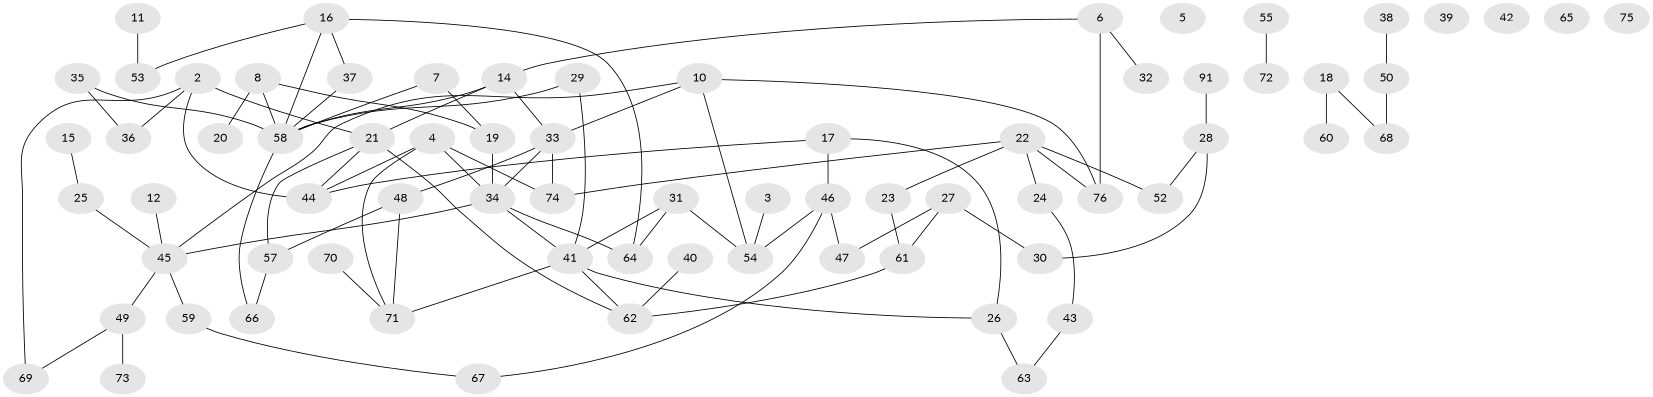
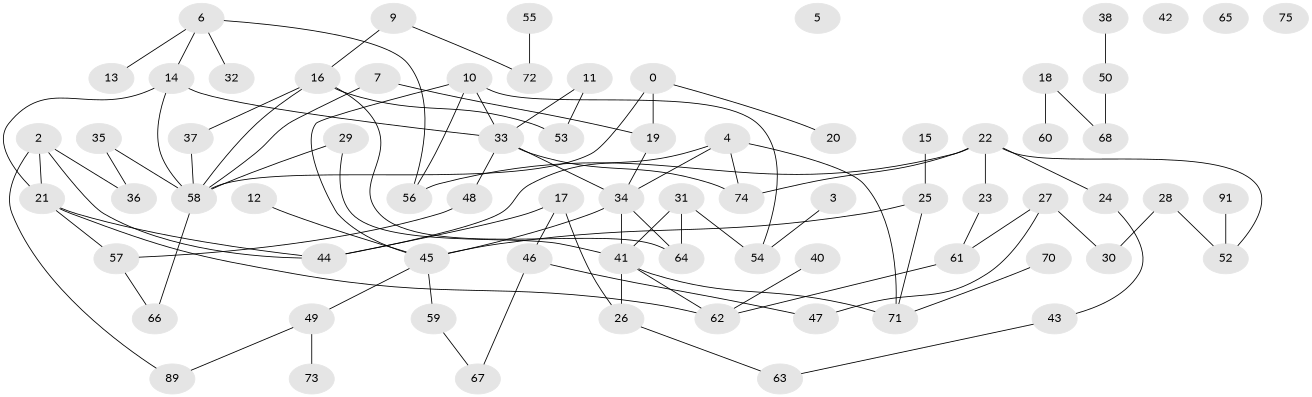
none -> (394, 18)
(1447, 18) -> none
none -> (111, 78)
(258, 78) -> (653, 78)
none -> (546, 108)
(1206, 109) -> (1226, 229)
(1100, 199) -> (409, 199)
(789, 229) -> none
(396, 259) -> (910, 259)
(26, 379) -> (172, 379)
